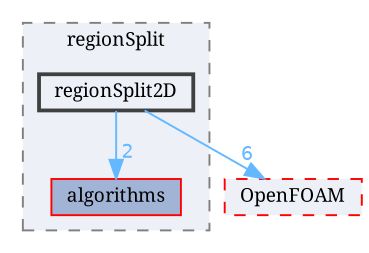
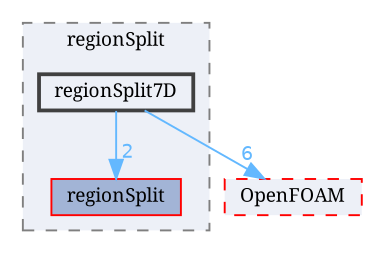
(116, 92) -> (116, 92)
(116, 197) -> (116, 197)
